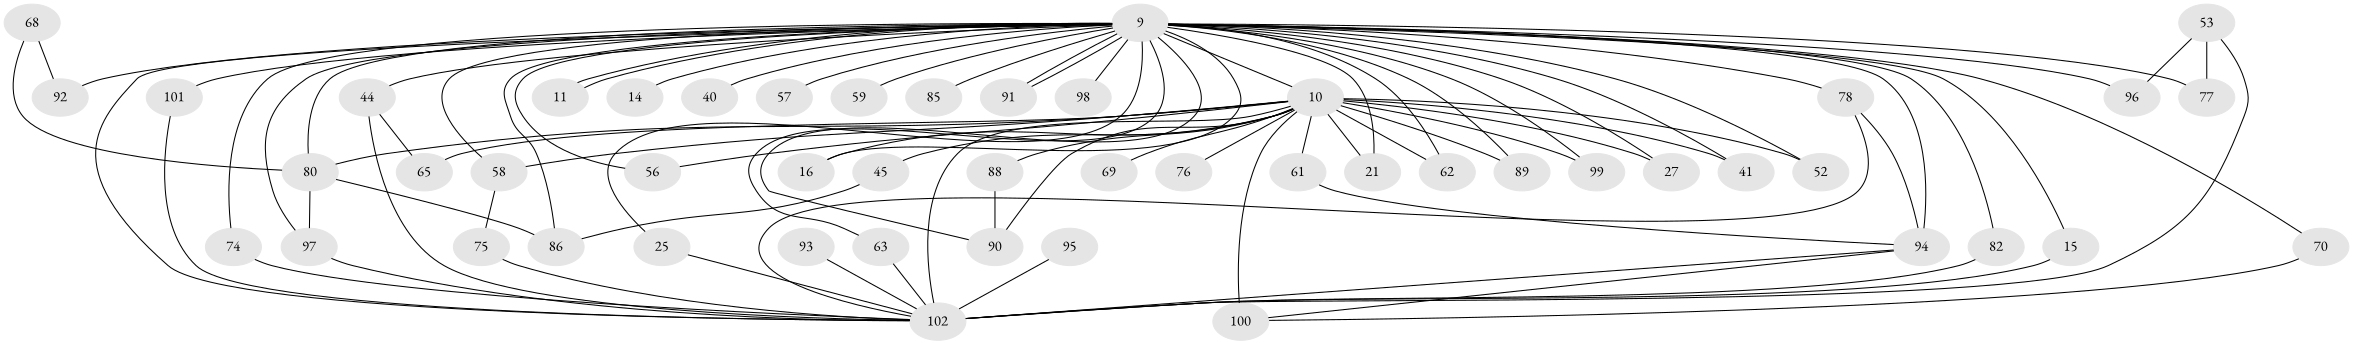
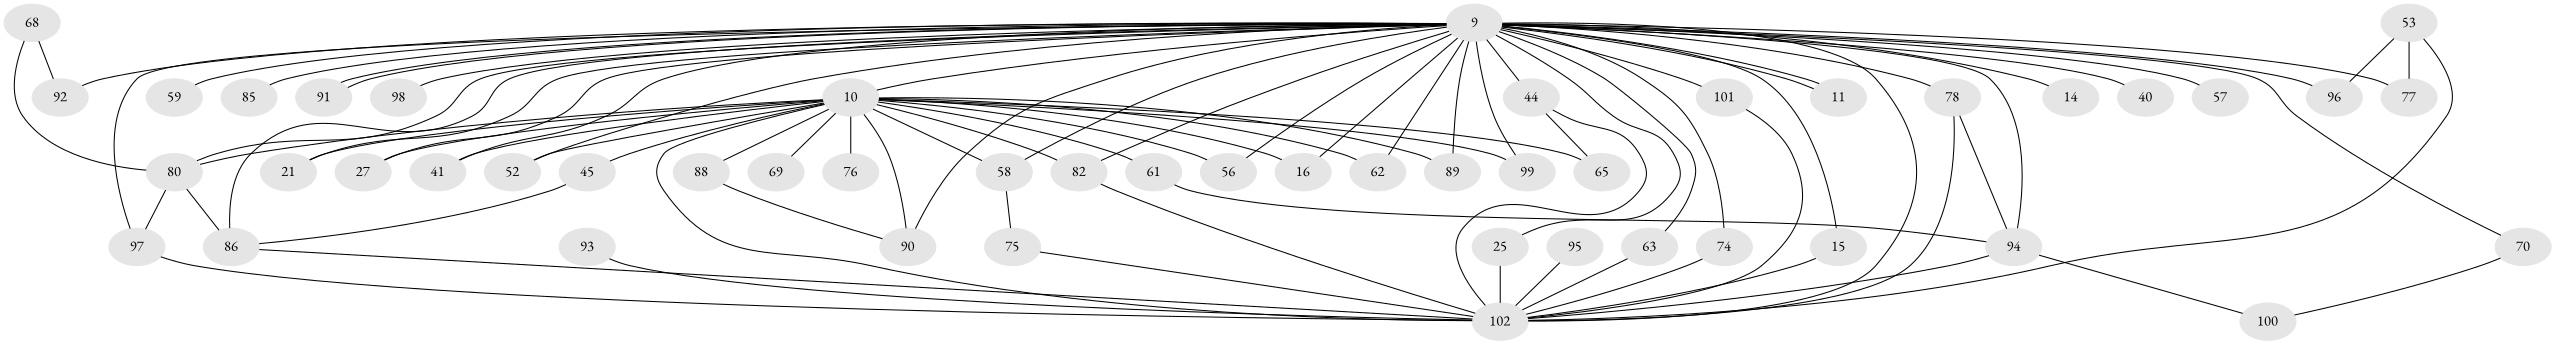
(1246, 199) -> (968, 129)
none -> (866, 284)
